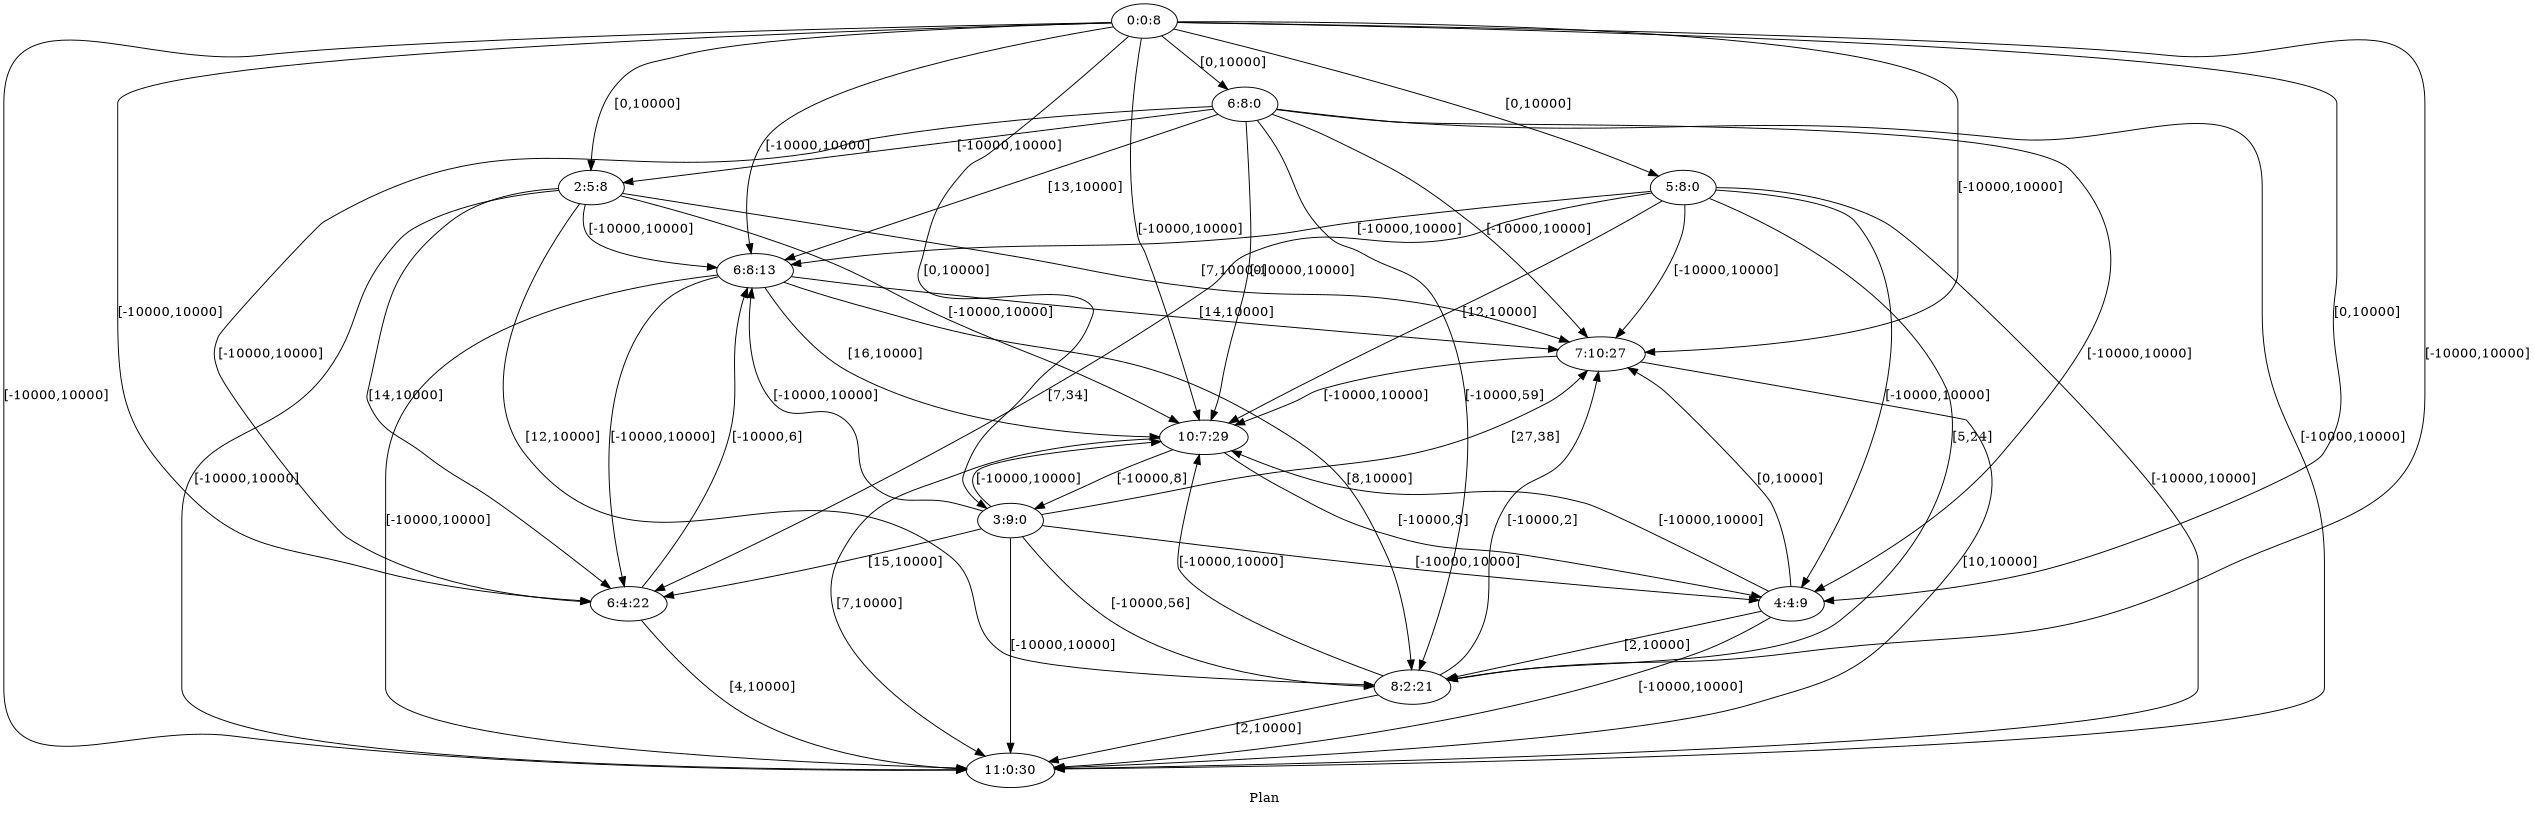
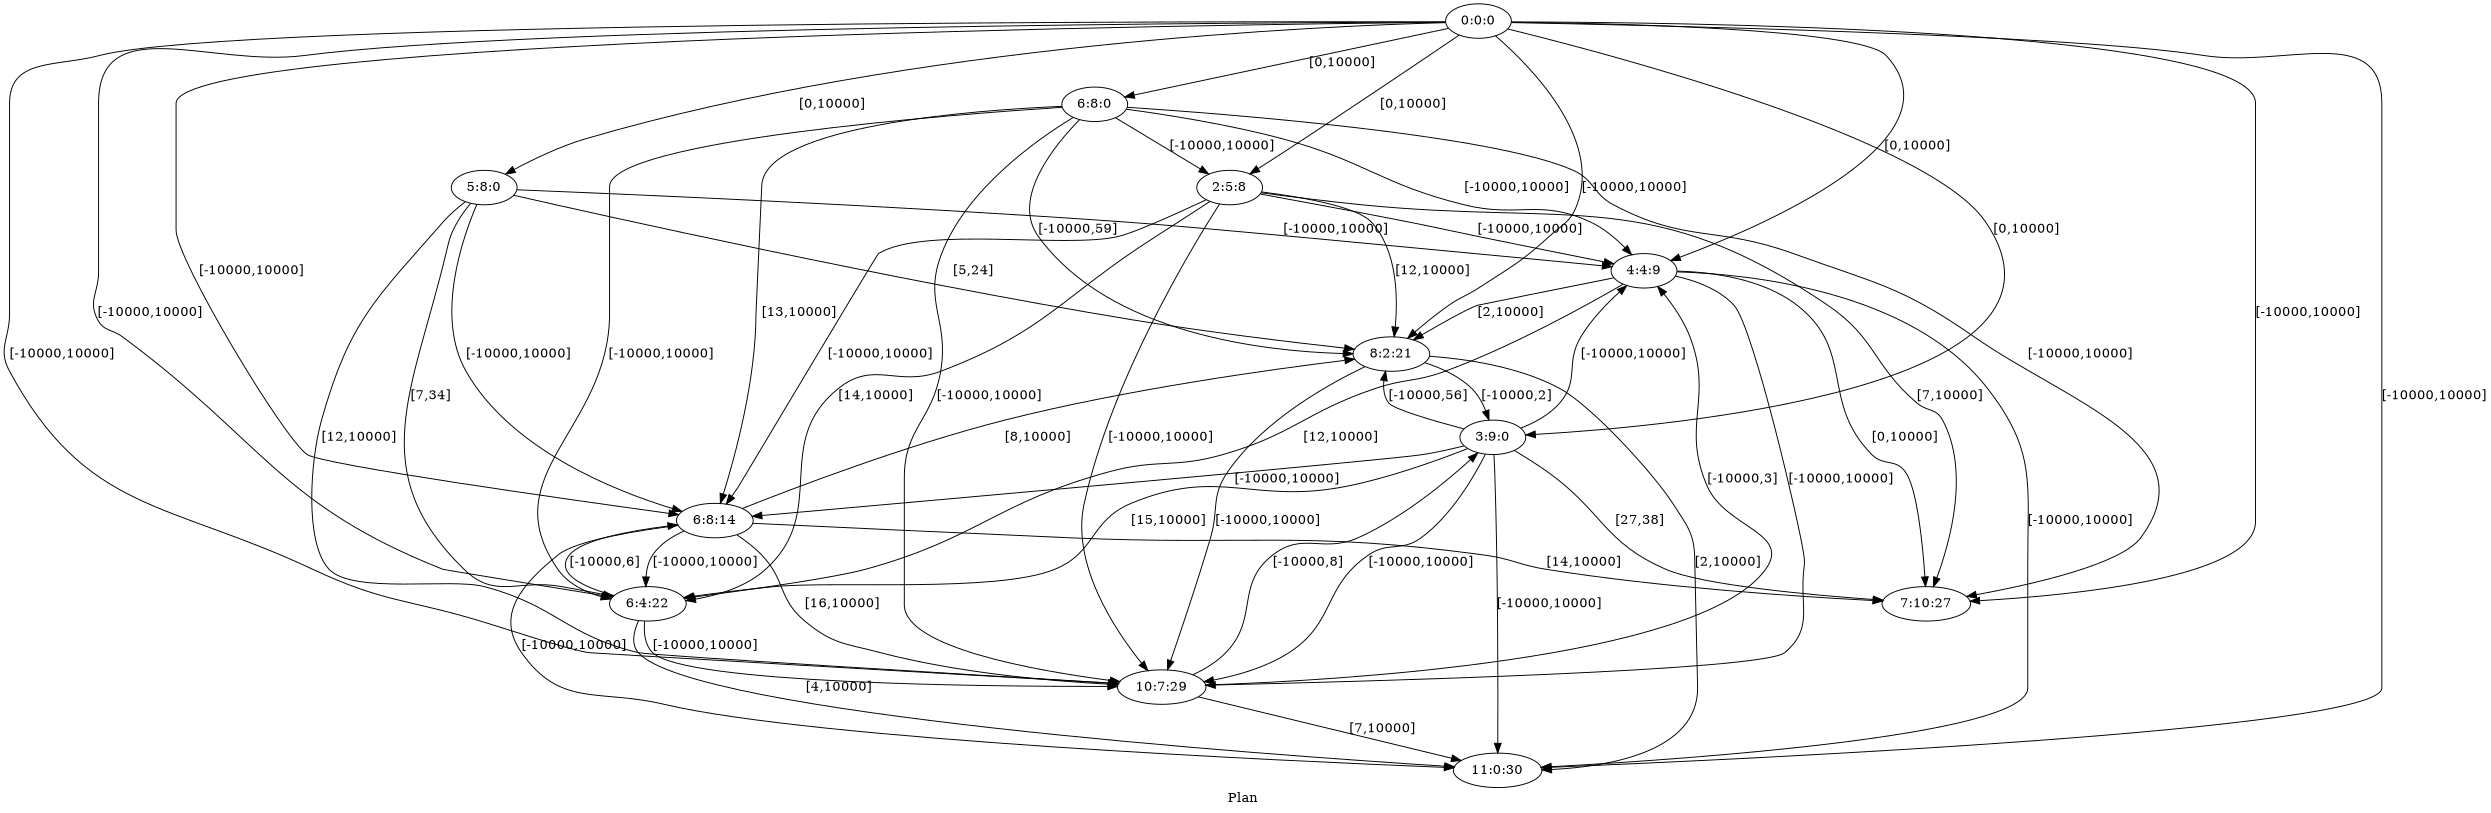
(1145, 21) -> (1478, 21)
(755, 271) -> (715, 521)
(1665, 273) -> none
(1397, 373) -> (862, 682)
none -> (1166, 463)
(1499, 519) -> (1461, 380)
(2324, 553) -> none
(1778, 697) -> none
(212, 715) -> (1432, 227)
(2017, 728) -> none
